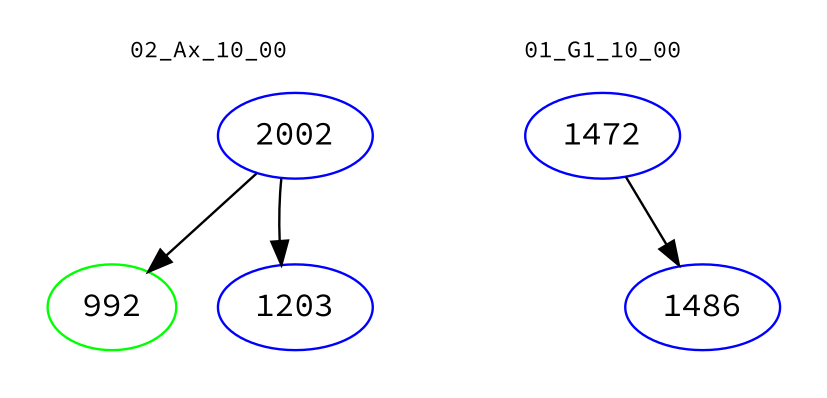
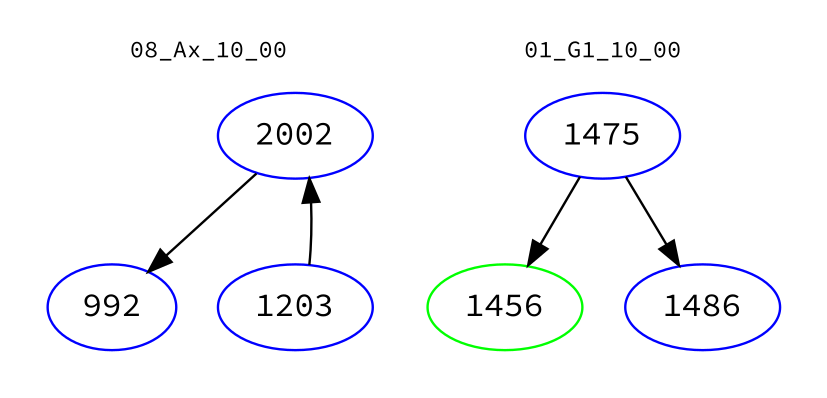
(210, 51) -> (210, 51)
(603, 136) -> (603, 136)
(279, 210) -> (311, 234)
(112, 307) -> (112, 307)
none -> (505, 307)
